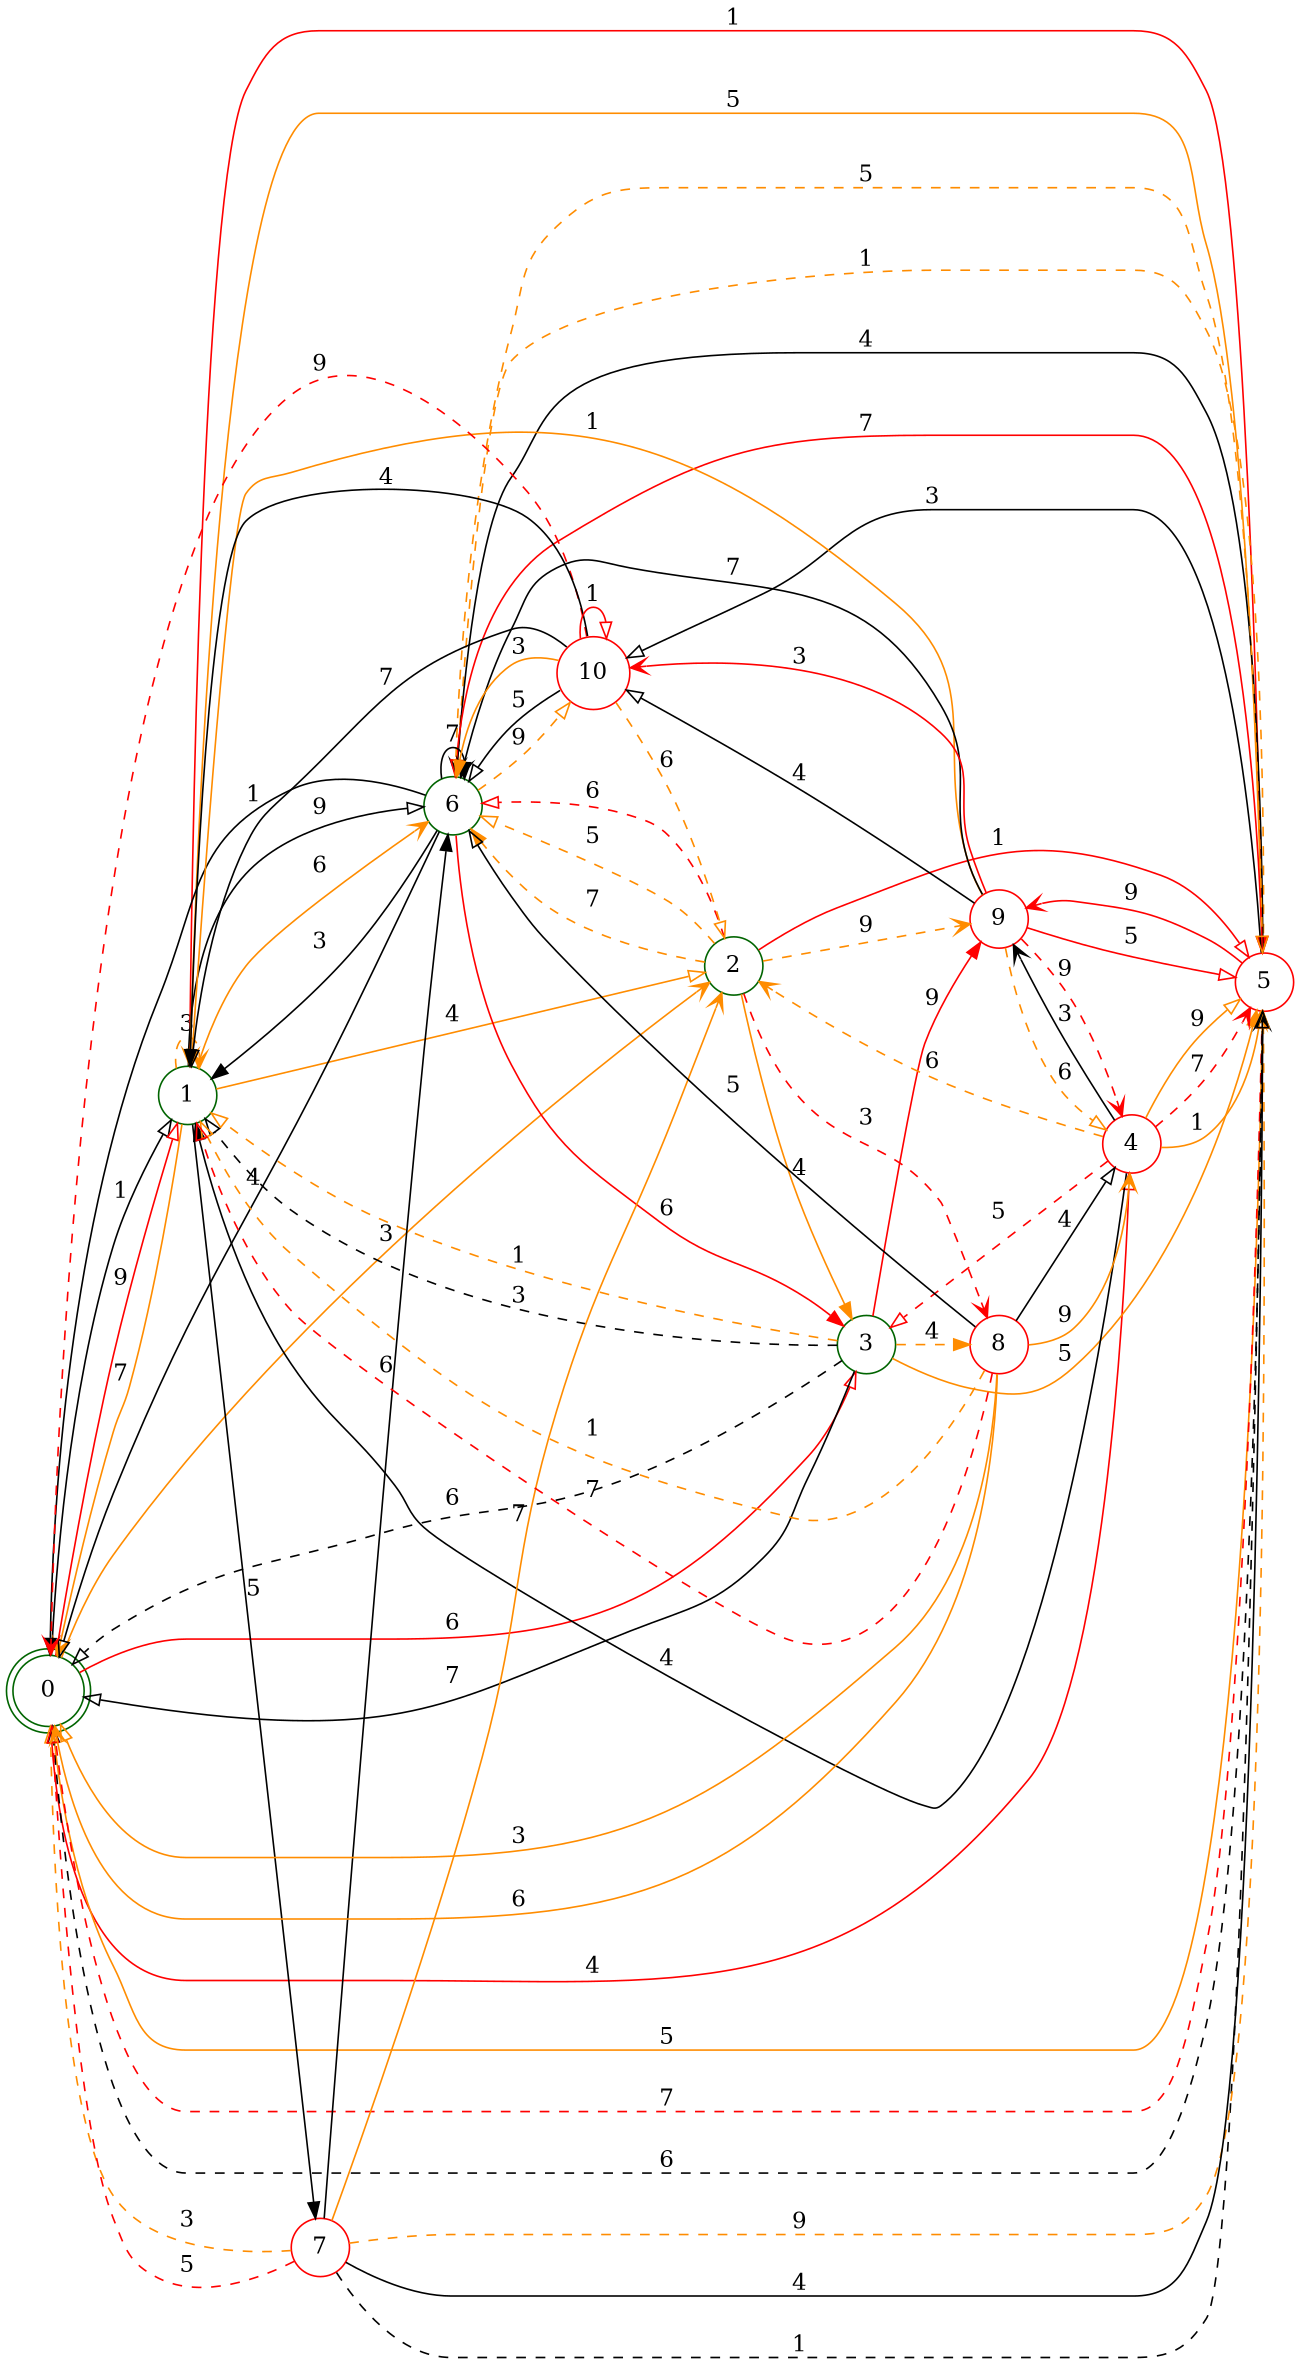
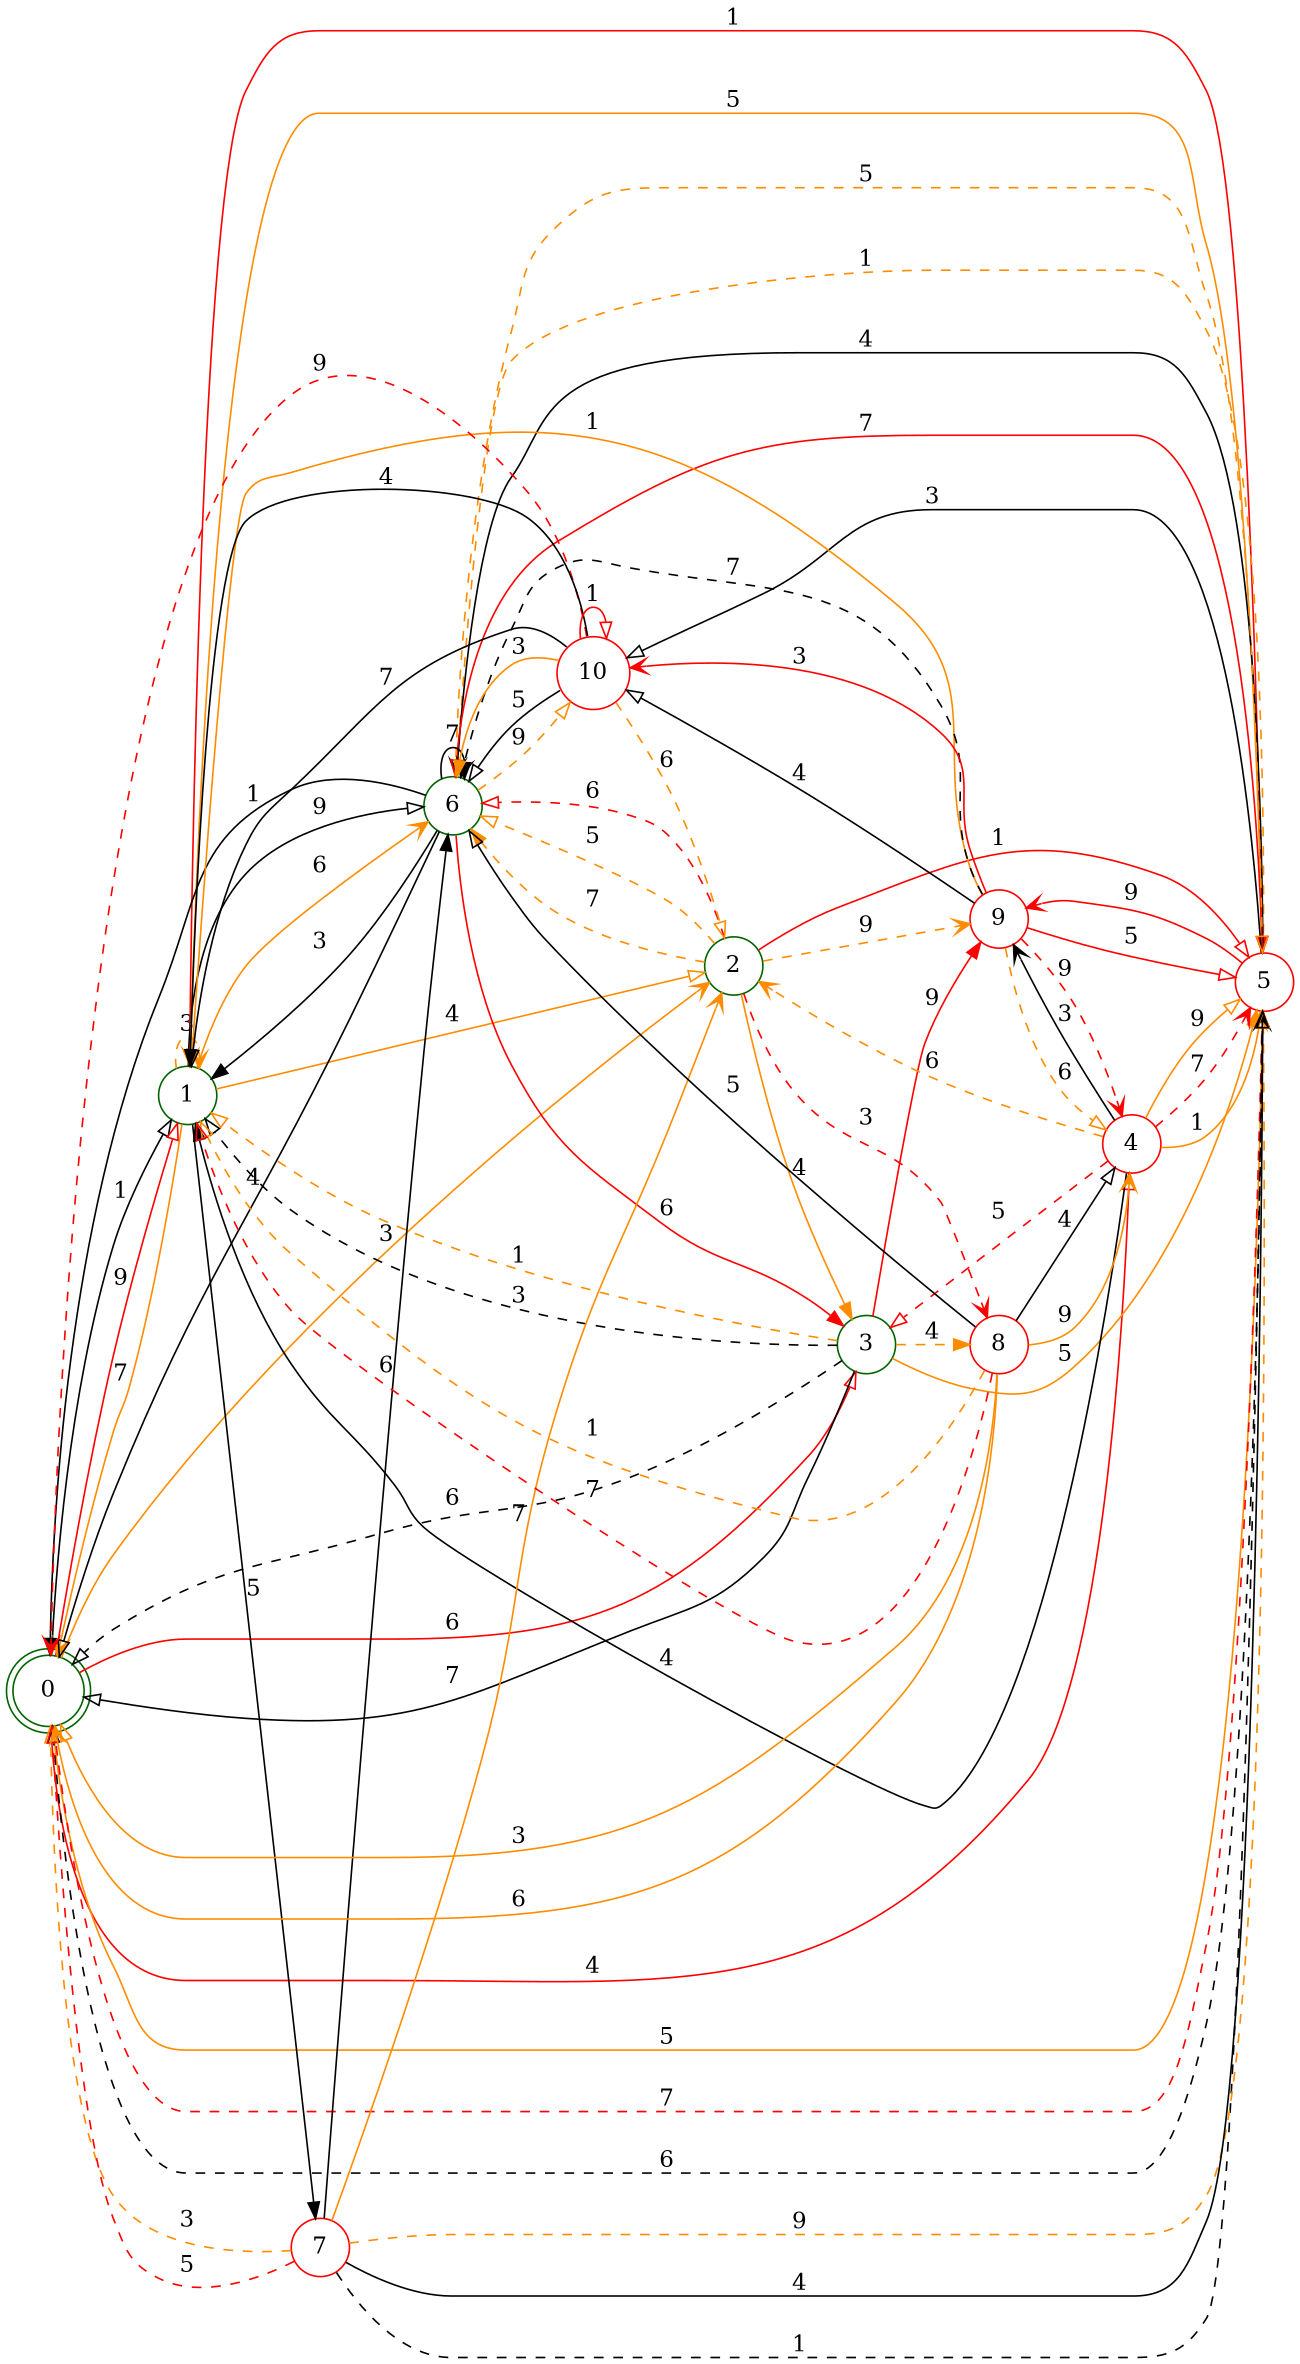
(737, 584) -> (737, 584)
